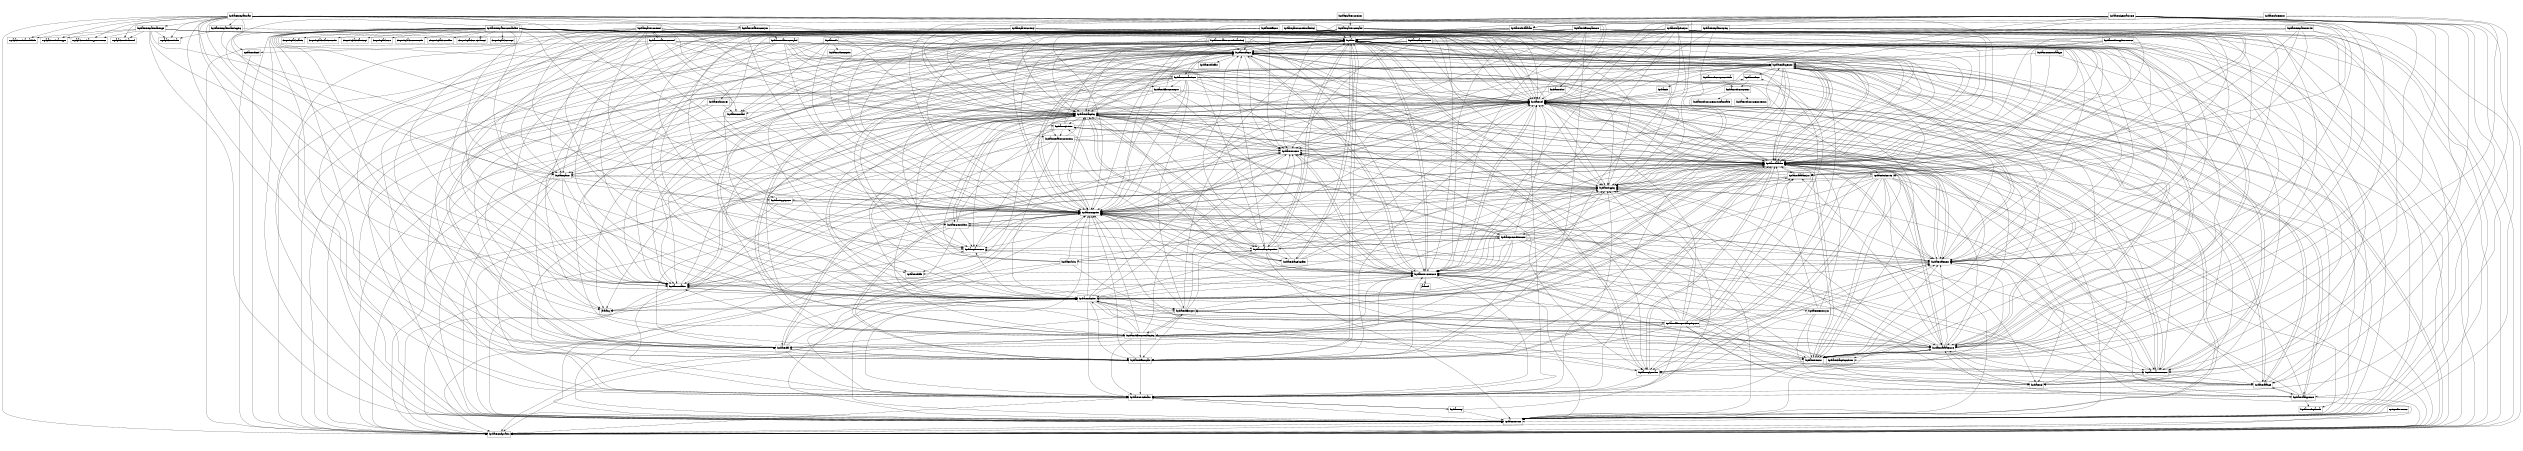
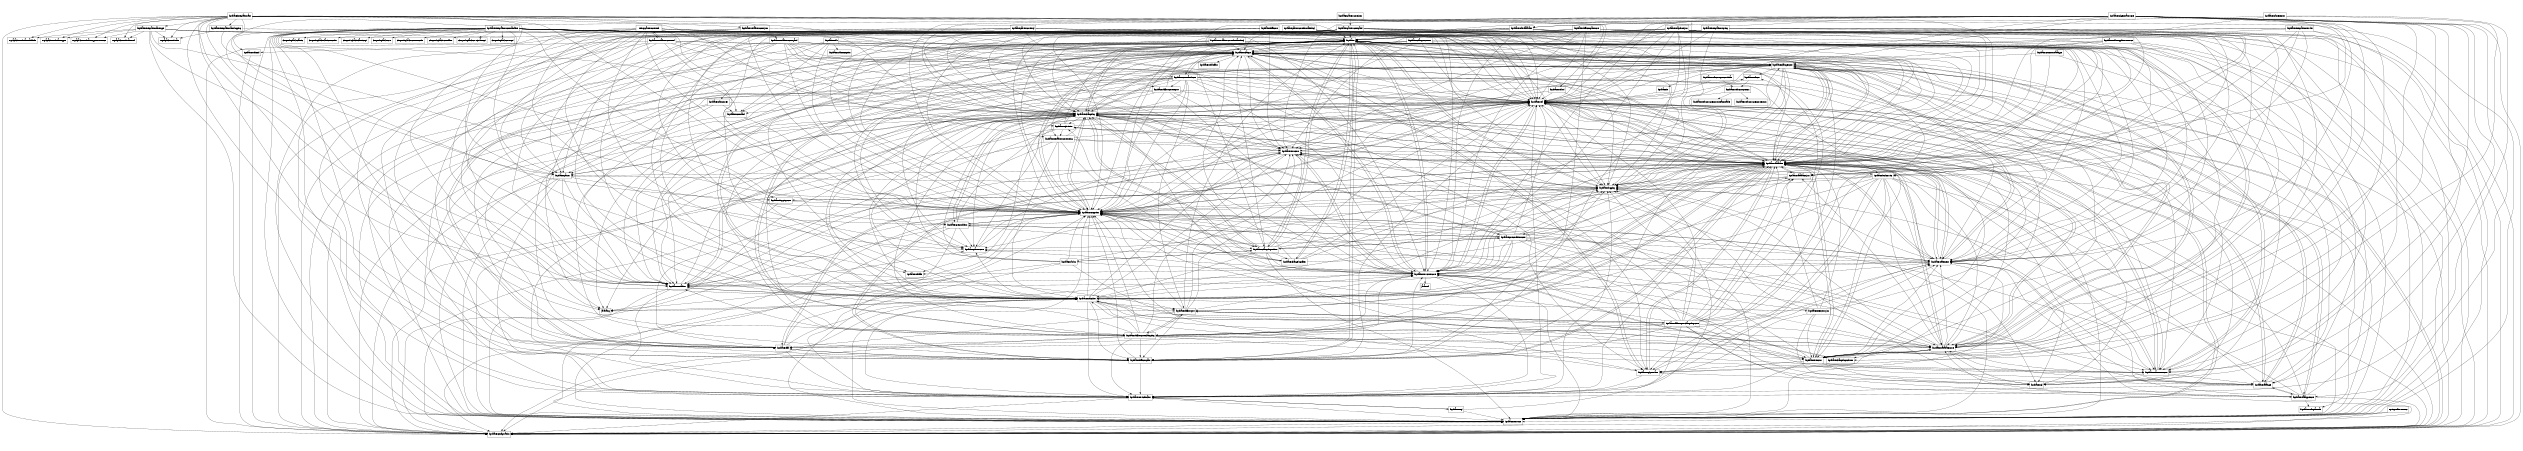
(649, 28) -> (649, 28)
(1189, 35) -> (1198, 46)
(1765, 88) -> none
